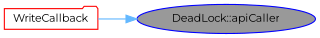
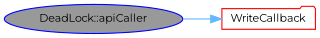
(112, 19) -> (197, 19)
